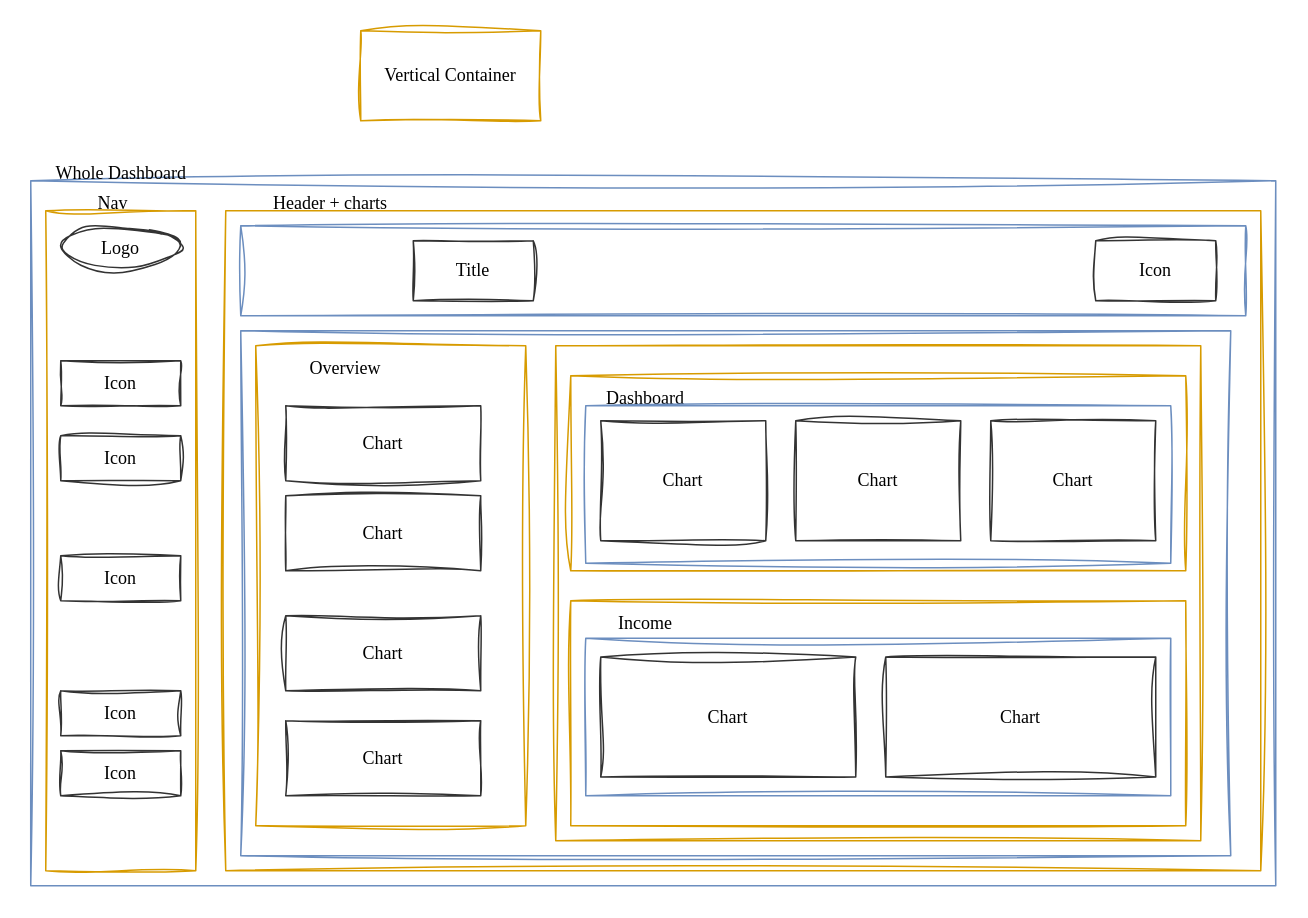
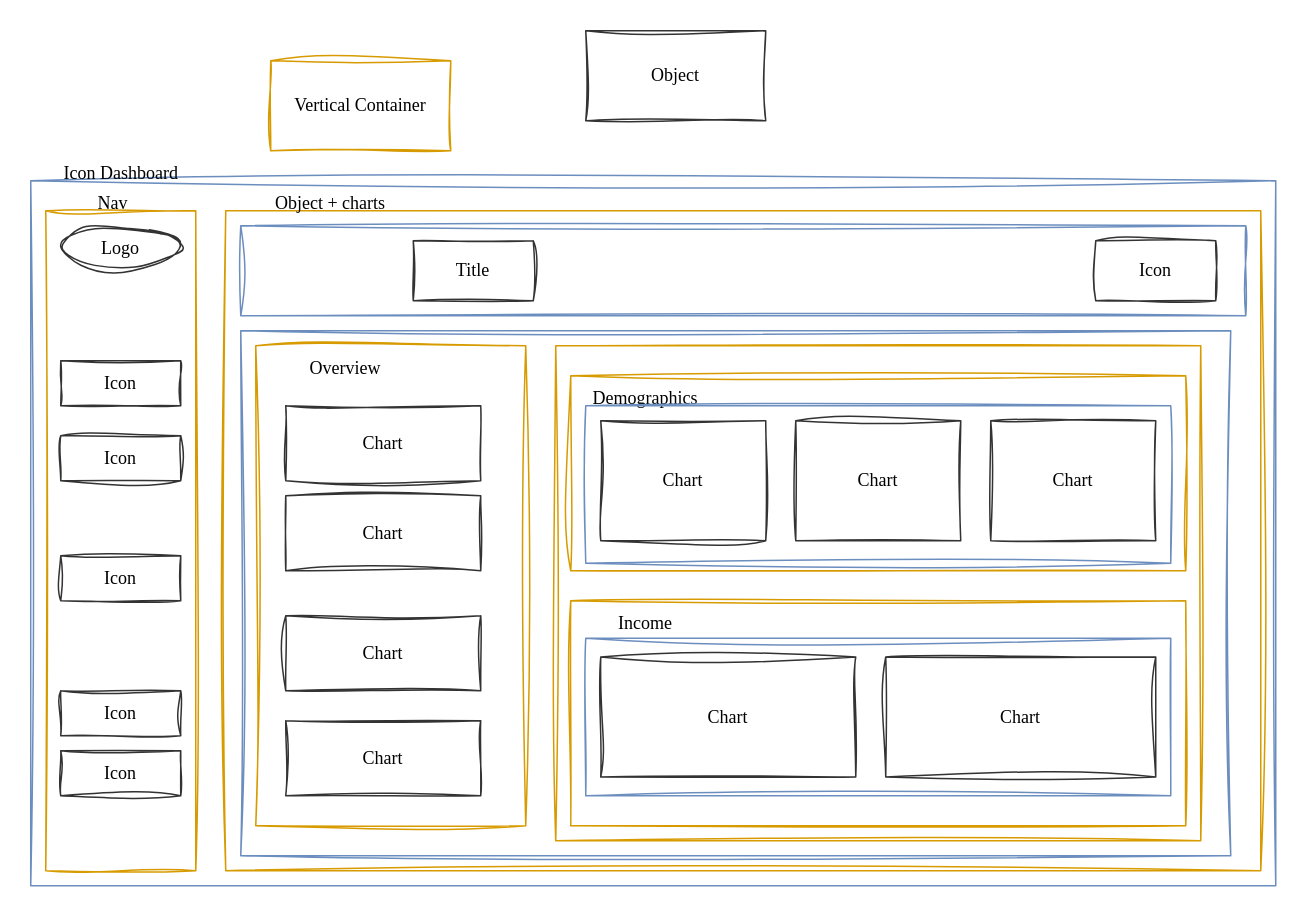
(451, 76) -> (361, 106)
none -> (676, 76)
(122, 173) -> (122, 173)
(331, 203) -> (331, 203)
(646, 398) -> (646, 398)
